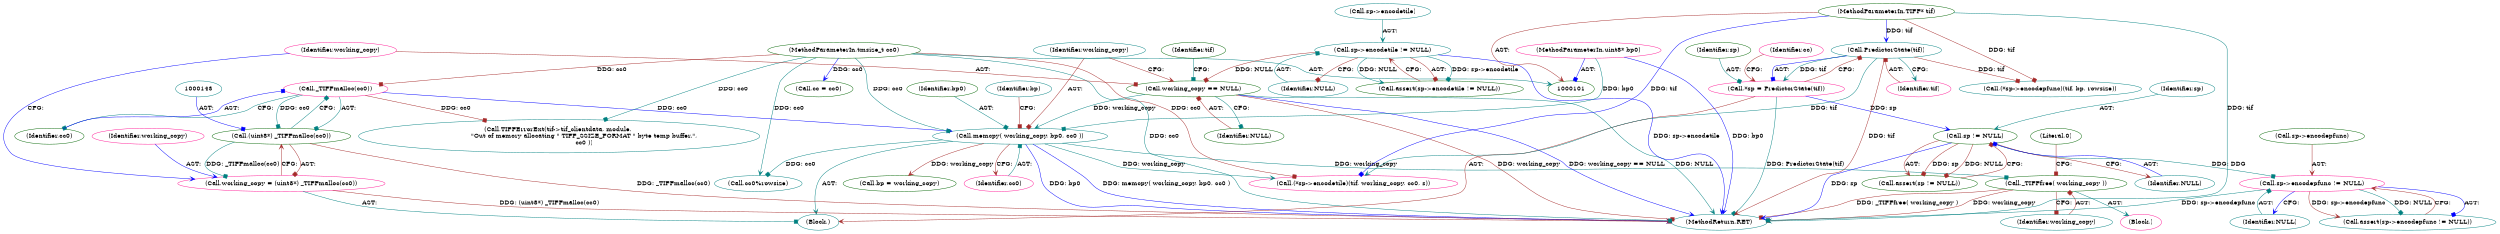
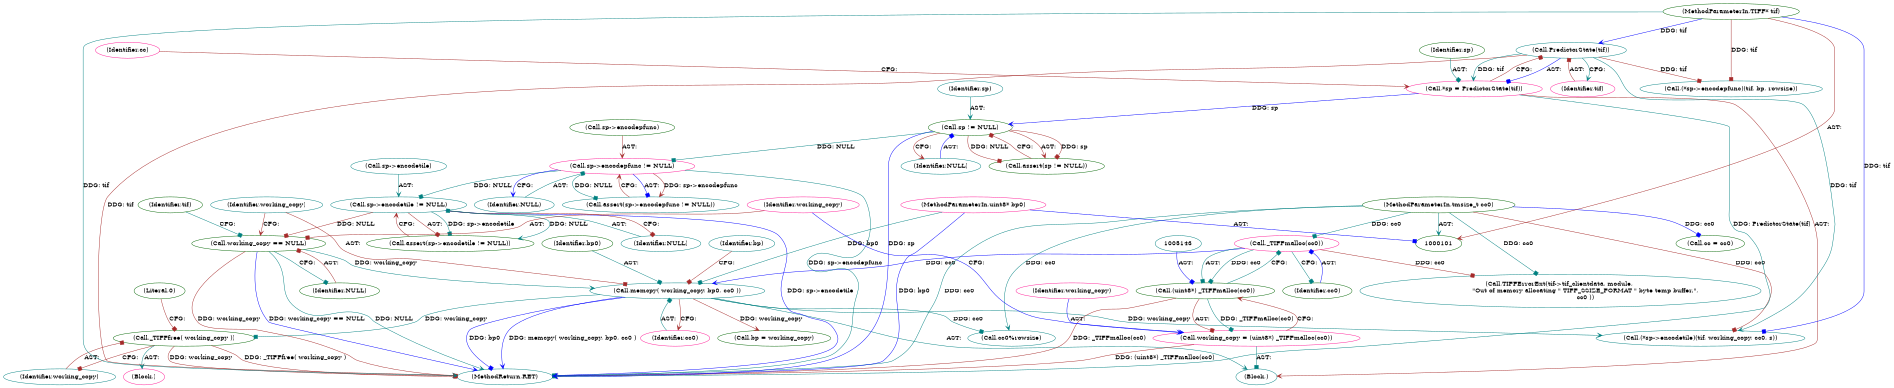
(581, 67) -> (1364, 224)
(832, 68) -> (1606, 212)
(199, 89) -> (1178, 244)
(887, 108) -> none
(2229, 164) -> (836, 147)
none -> (492, 179)
(1353, 184) -> (1700, 338)
